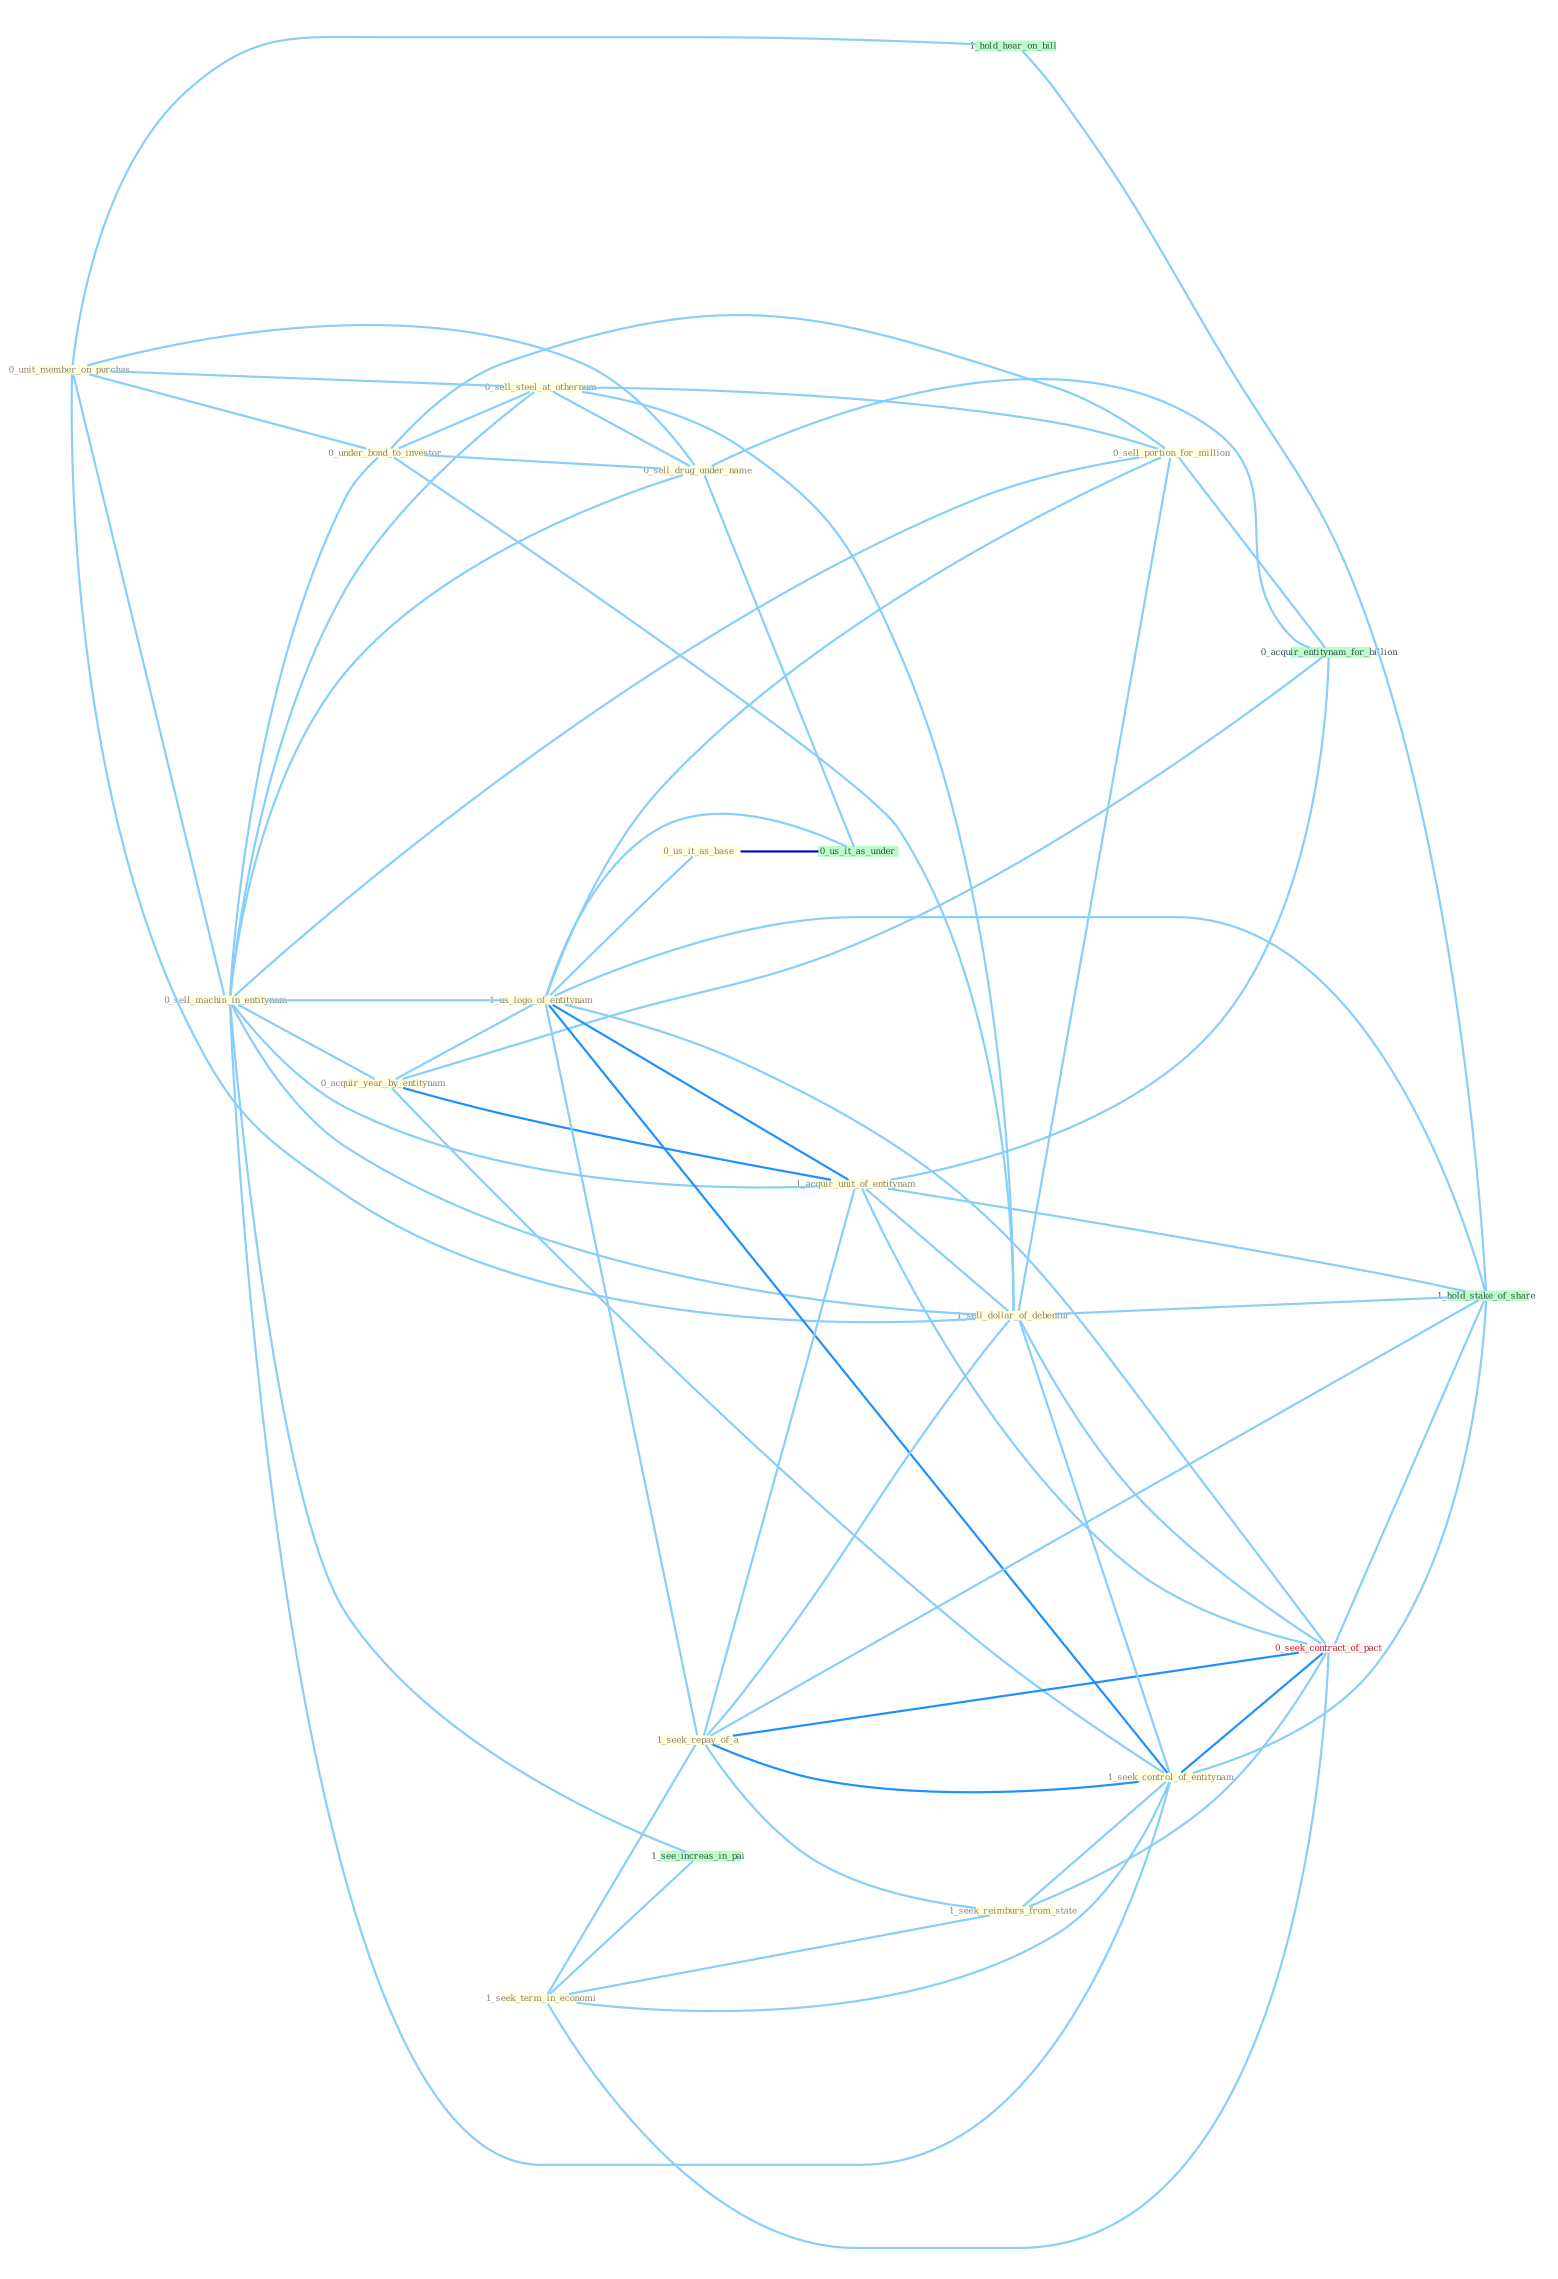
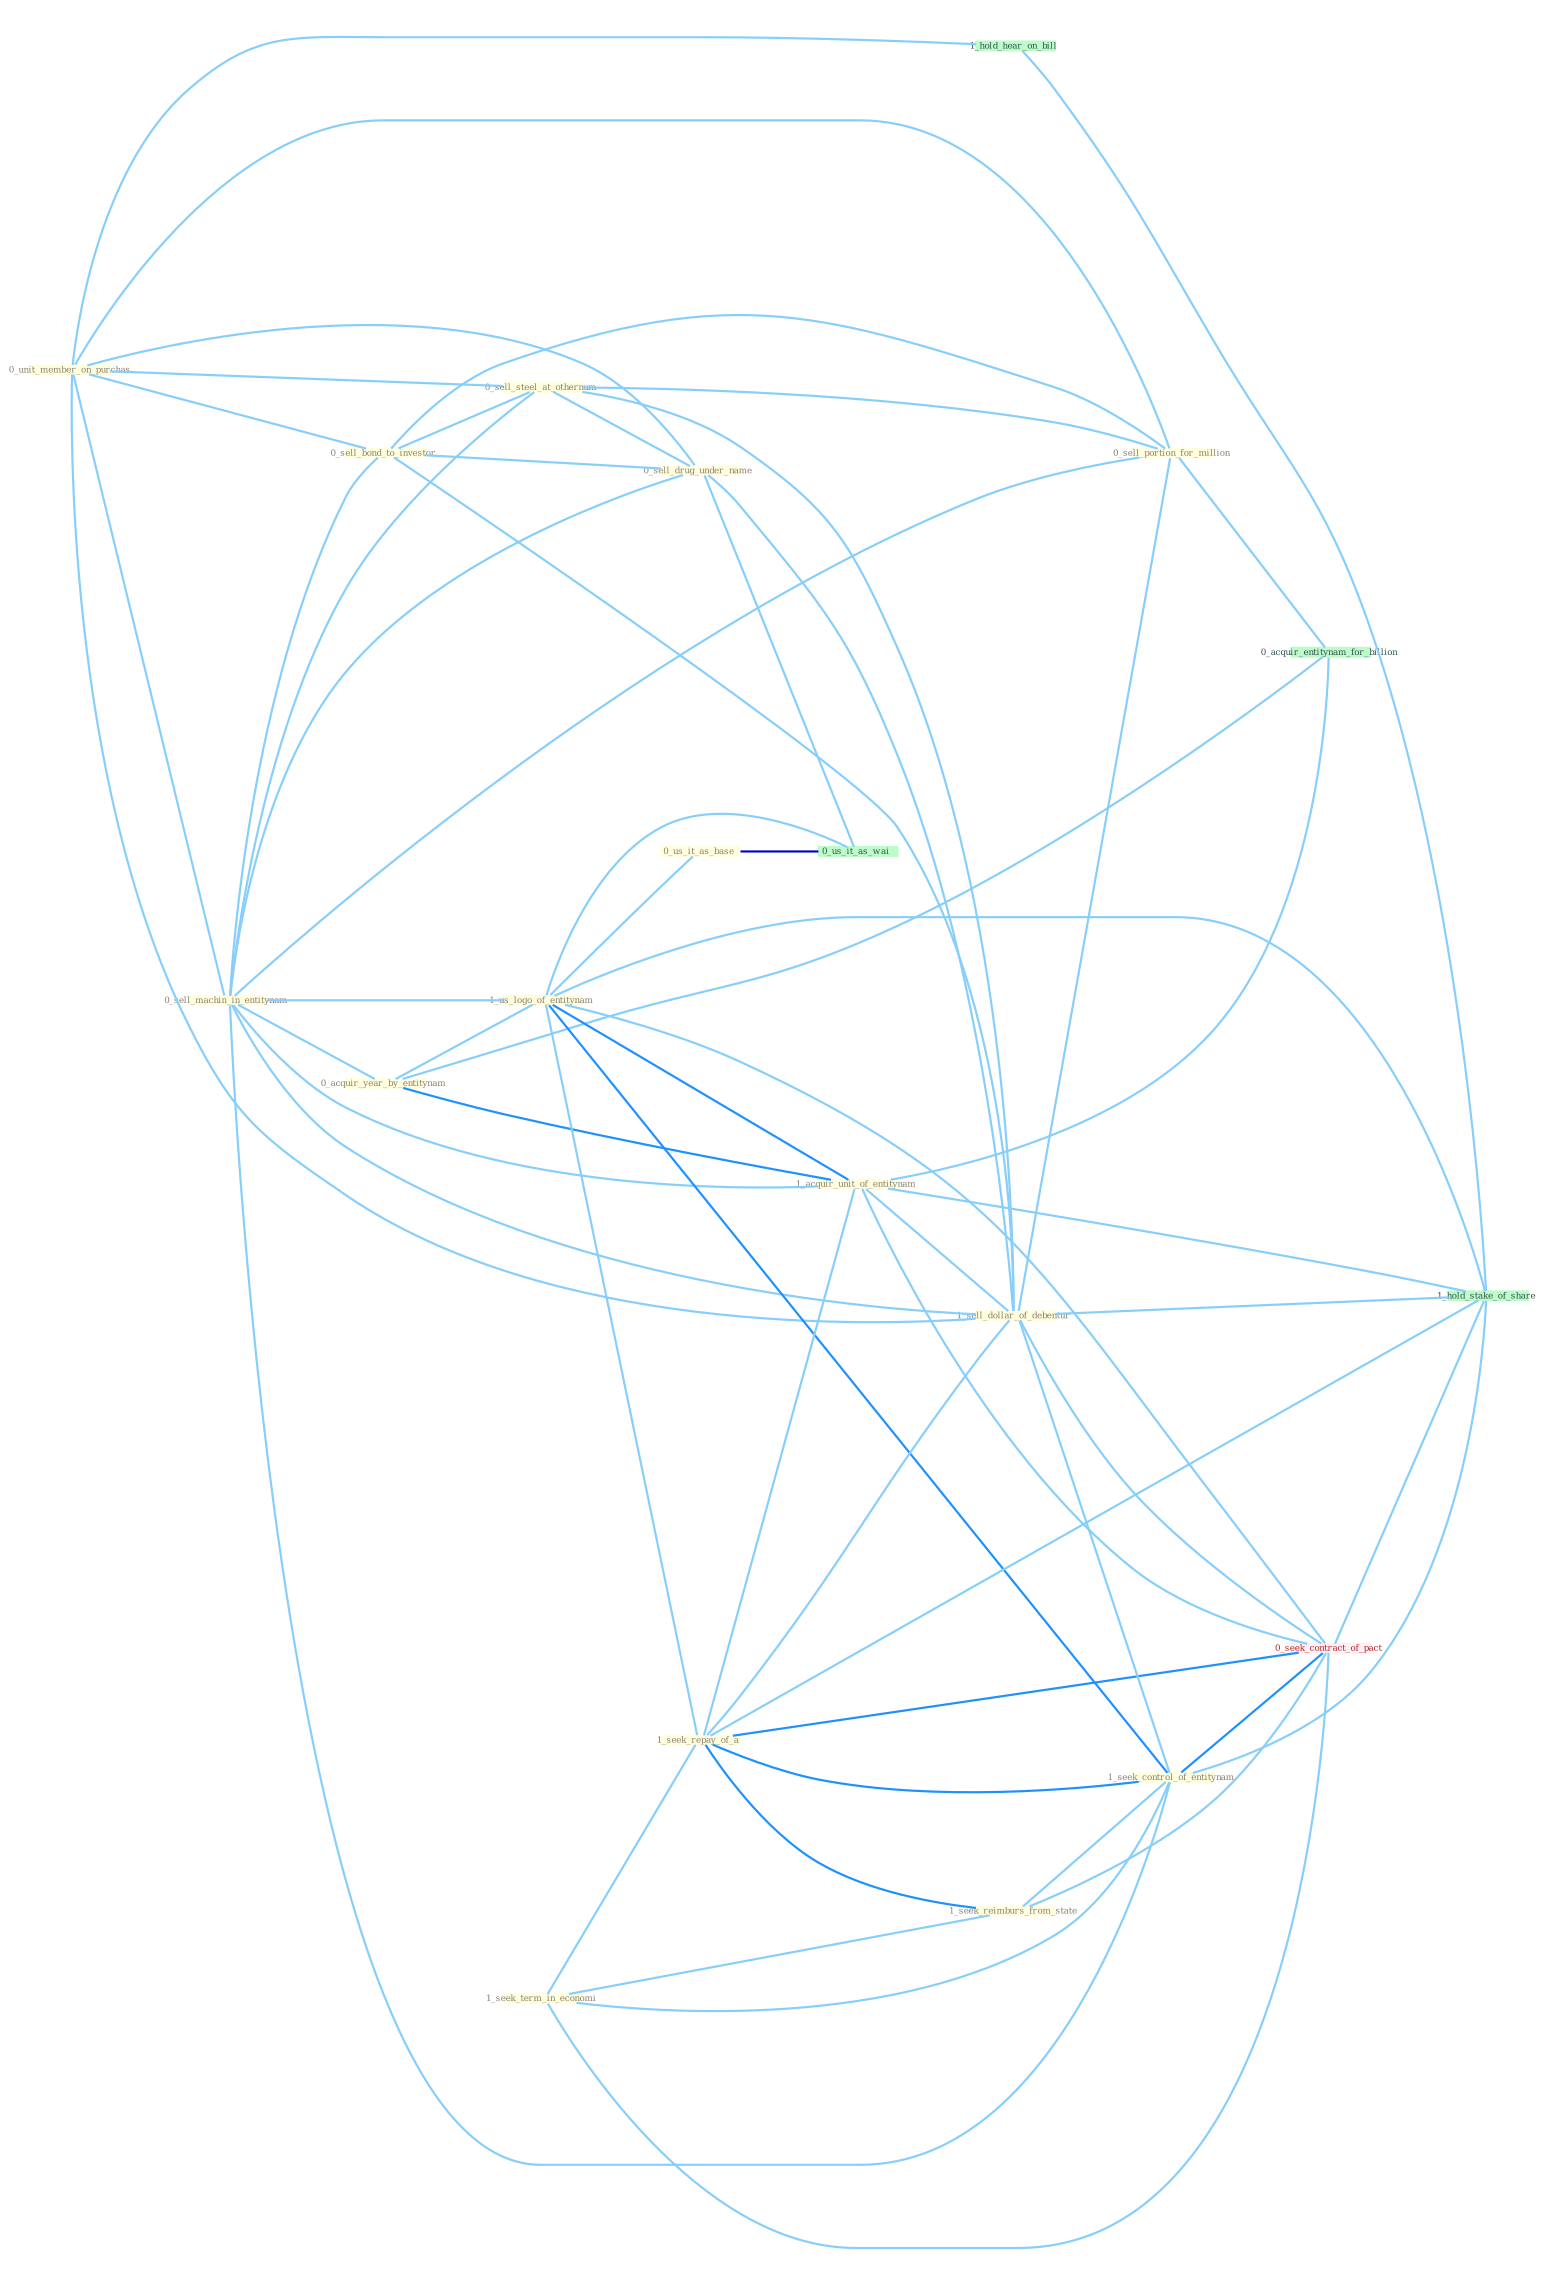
(1085, 383) -> (934, 863)
(385, 453) -> (385, 453)
(797, 667) -> (655, 120)
(858, 851) -> (858, 851)
(761, 1451) -> none
(700, 1856) -> none
(819, 1863) -> (819, 1863)
